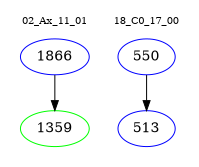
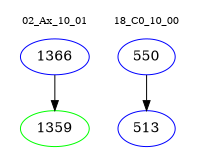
(55, 21) -> (55, 21)
(147, 21) -> (147, 21)
(55, 57) -> (55, 57)
